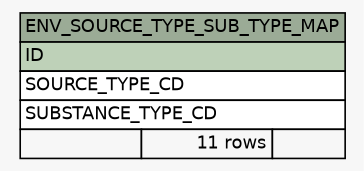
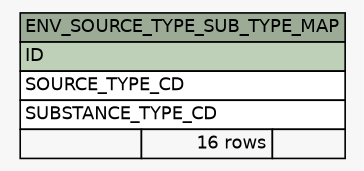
(232, 143) -> (232, 143)
